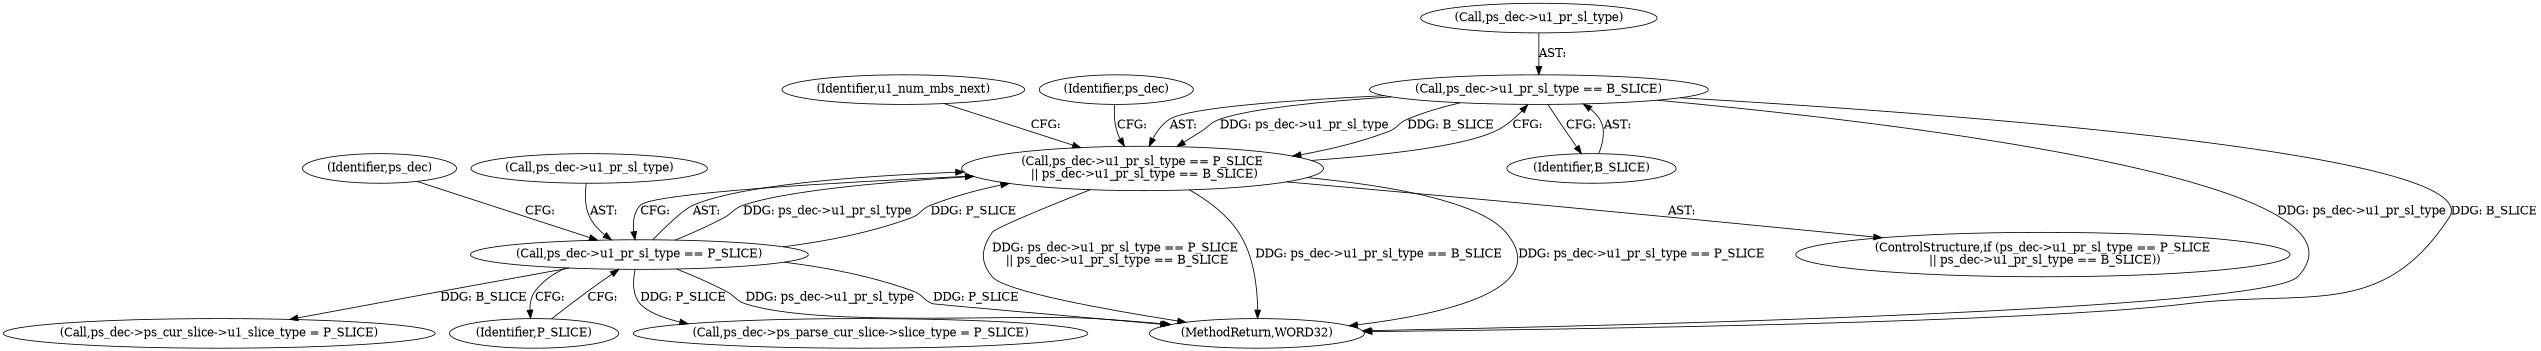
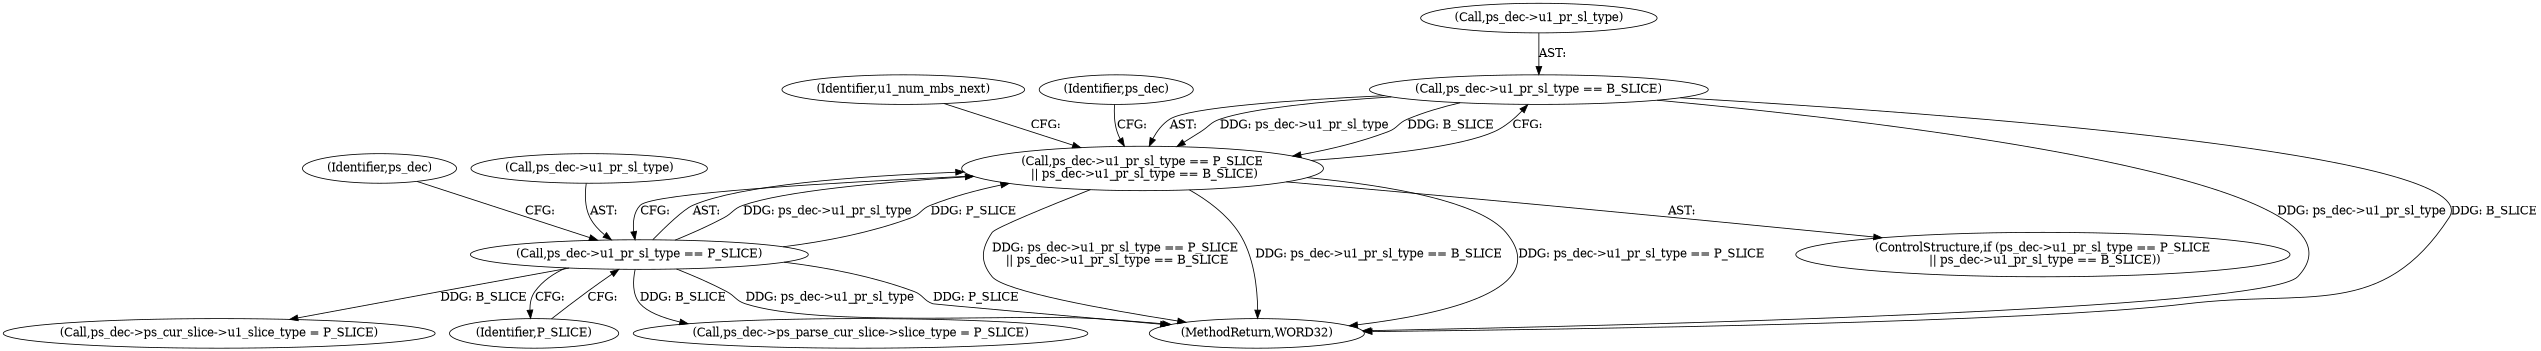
(1591, 168) -> none
(683, 298) -> (683, 298)
